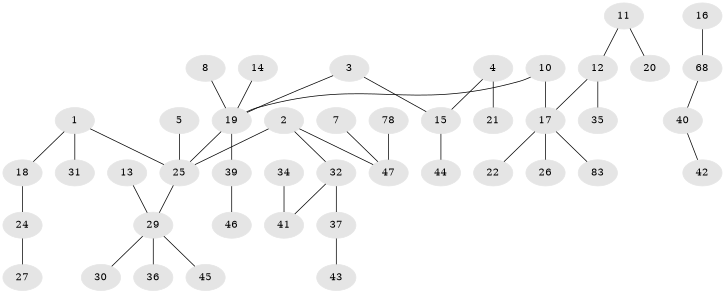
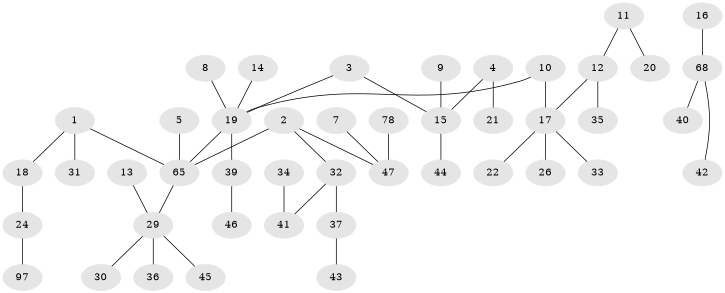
none -> (441, 68)
(693, 147) -> (710, 121)
(179, 173) -> (179, 173)
(598, 173) -> (598, 173)
(23, 277) -> (23, 277)
